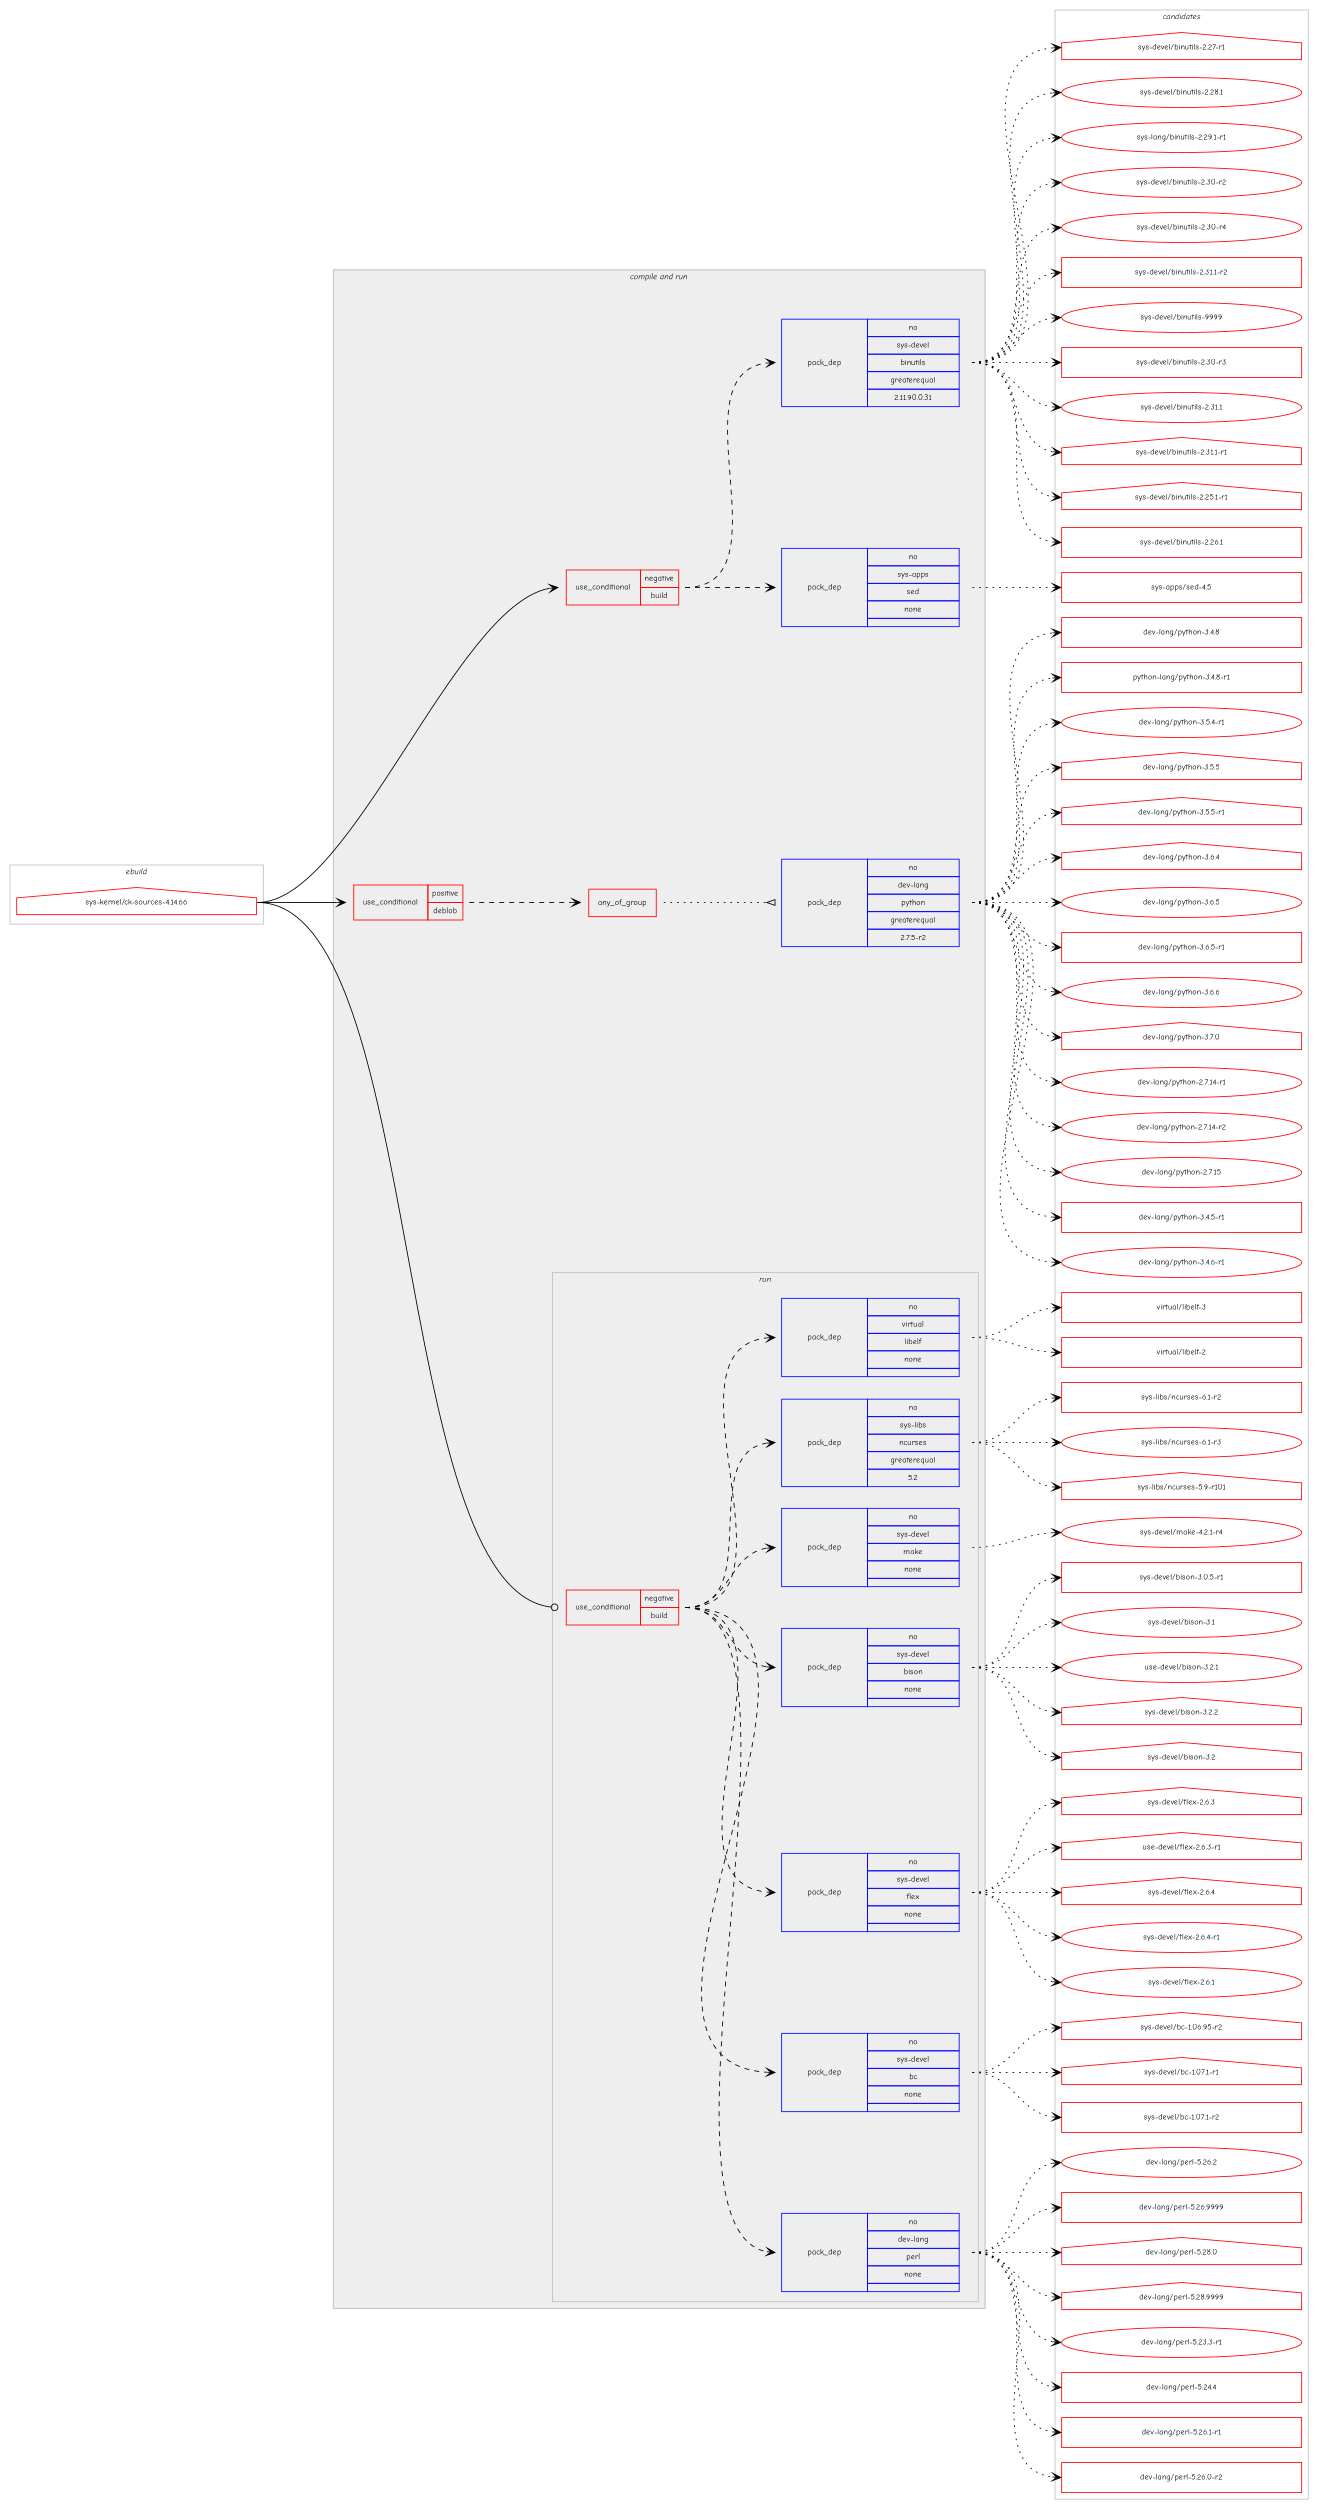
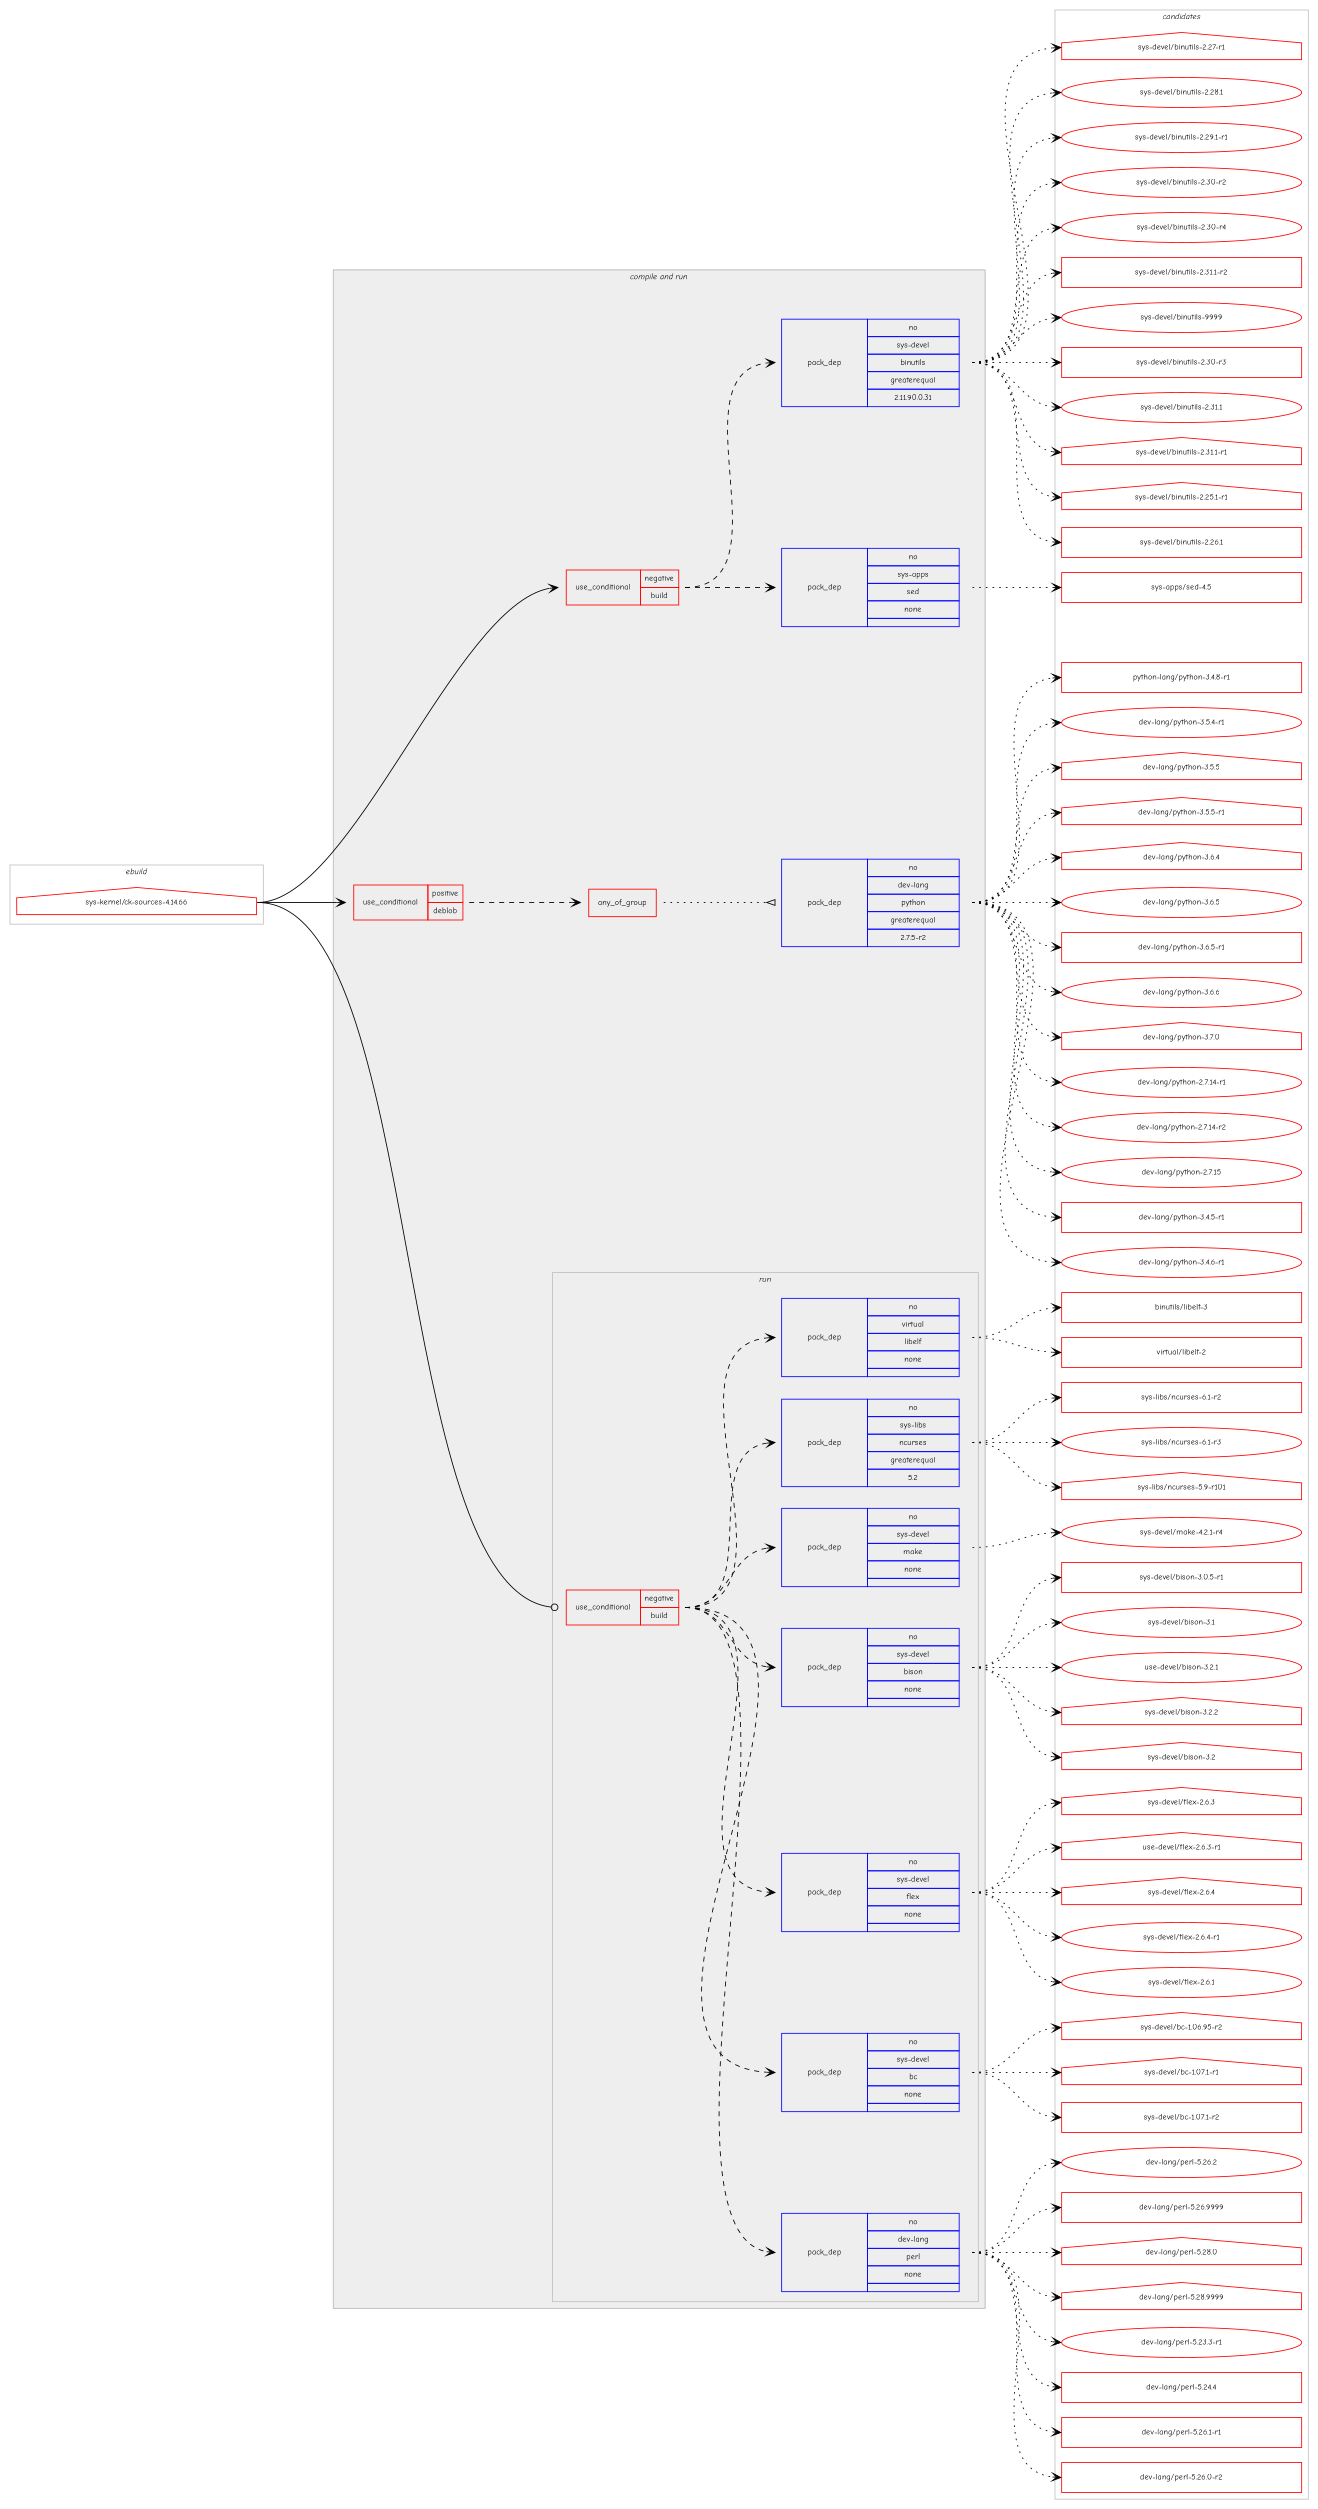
(1182, 138) -> (1182, 138)
(1182, 632) -> none
(1182, 1308) -> (1182, 1308)
